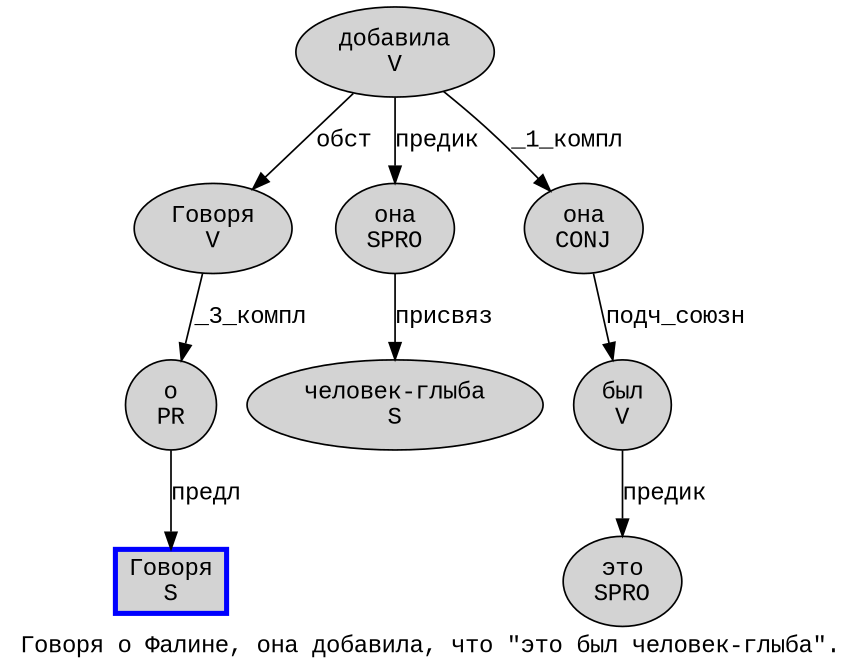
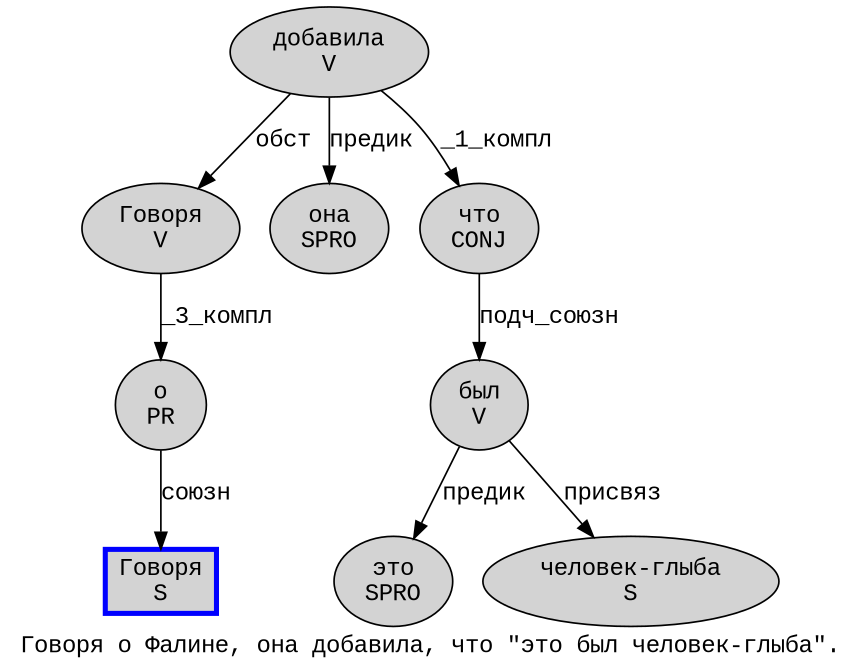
(584, 228) -> (479, 228)
(395, 308) -> (546, 482)
(206, 493) -> (196, 493)
